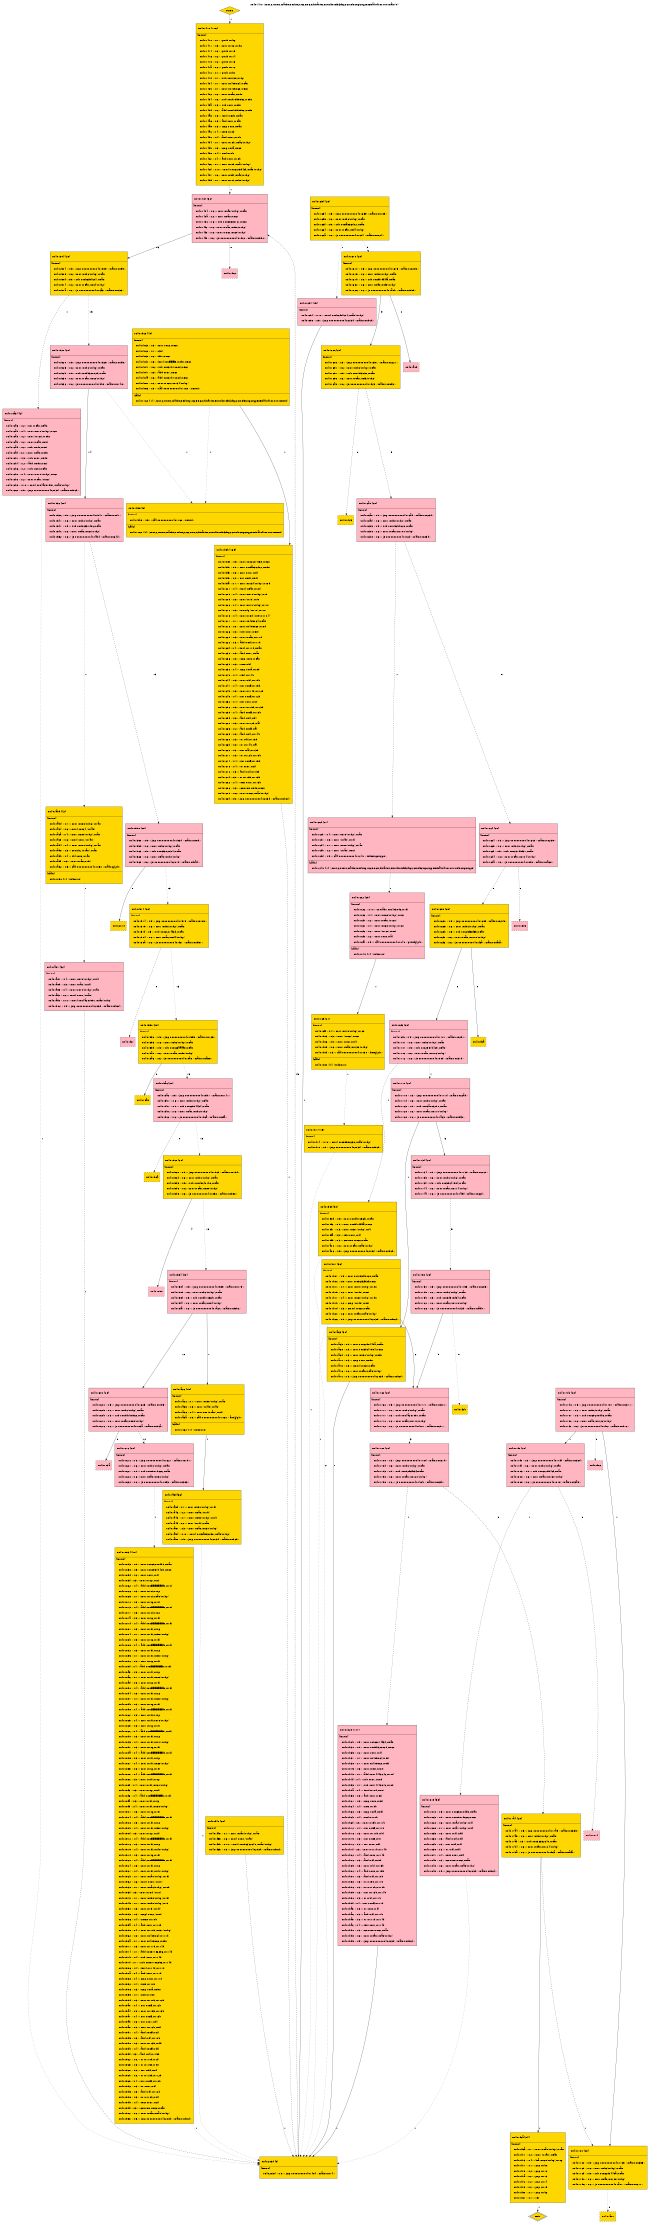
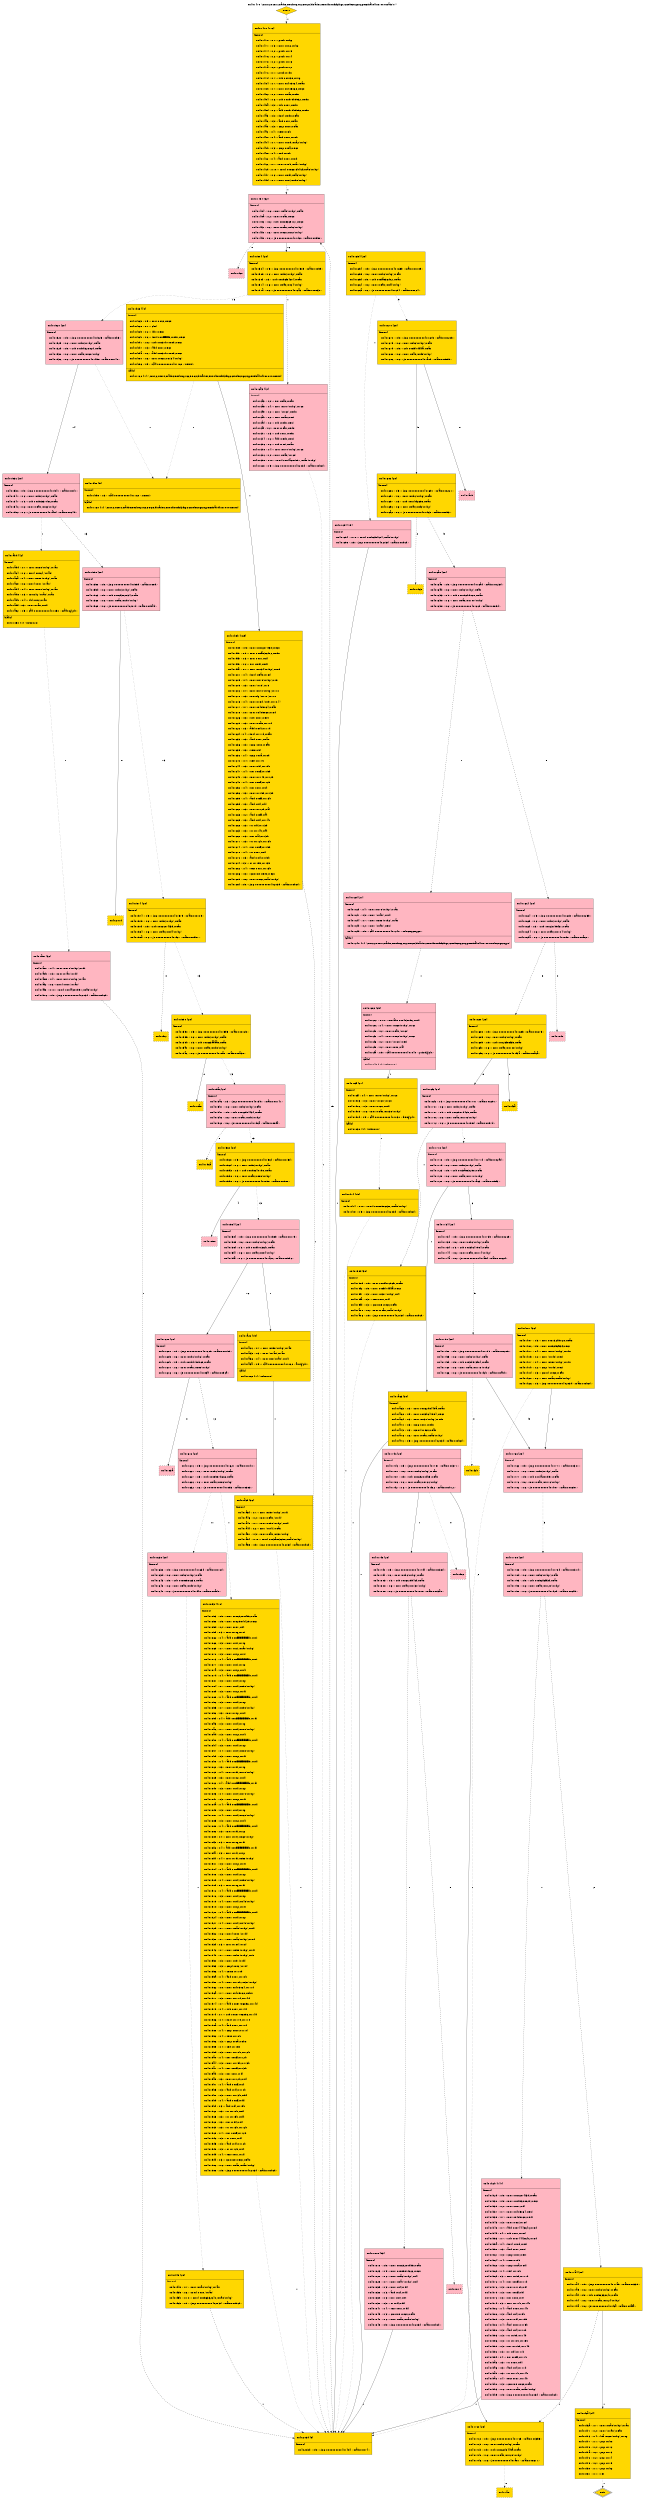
(128, 1042) -> (161, 1036)
none -> (187, 1574)
(455, 2049) -> (373, 2383)
